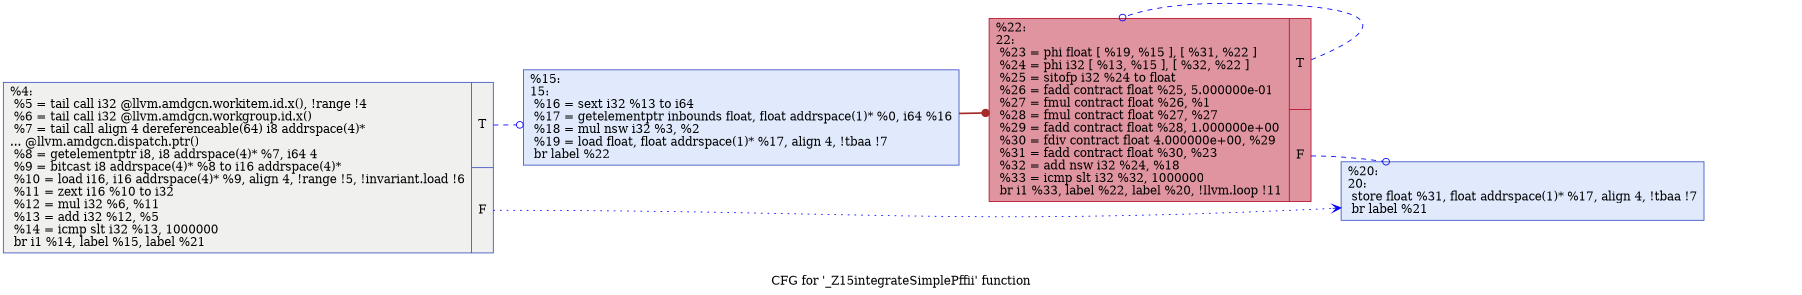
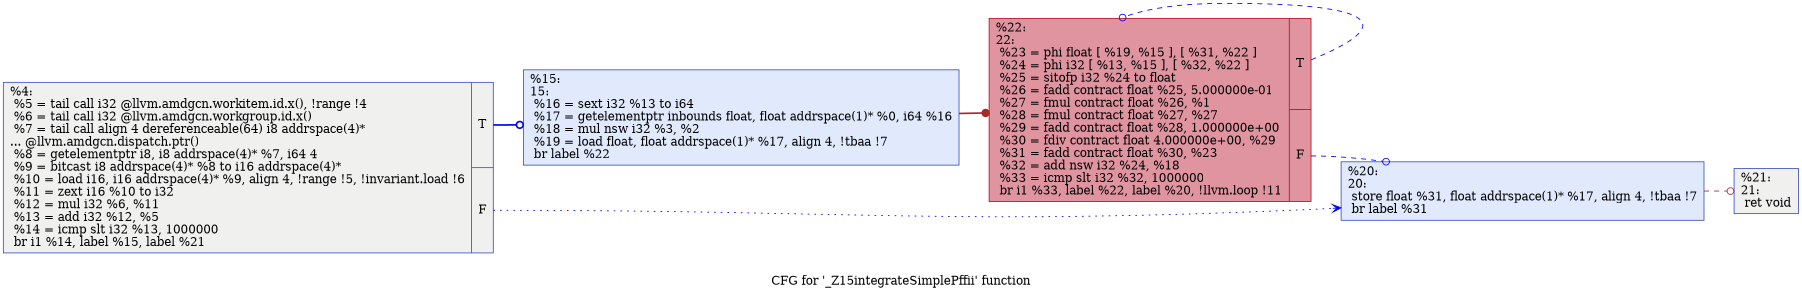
(505, 125) -> (505, 125)
none -> (1766, 191)
(1388, 209) -> (1388, 209)
